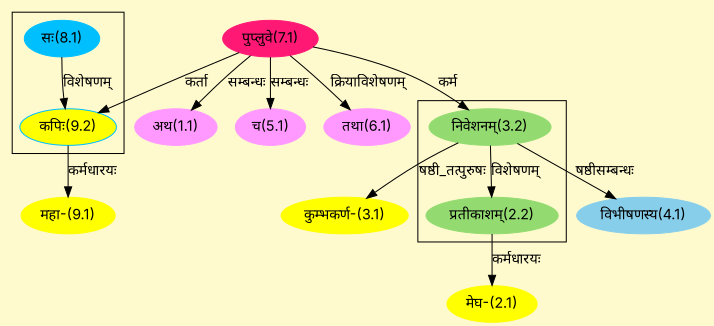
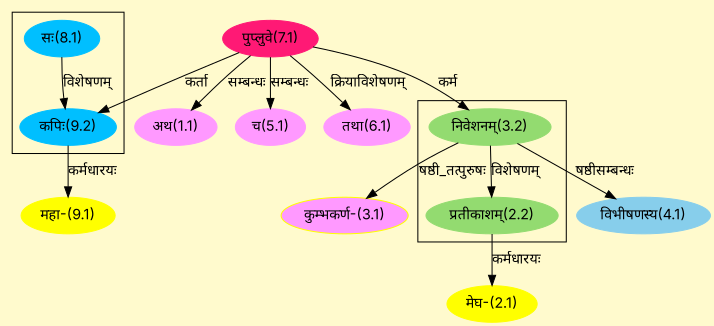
(68, 127) -> (68, 127)
(345, 216) -> (345, 216)
